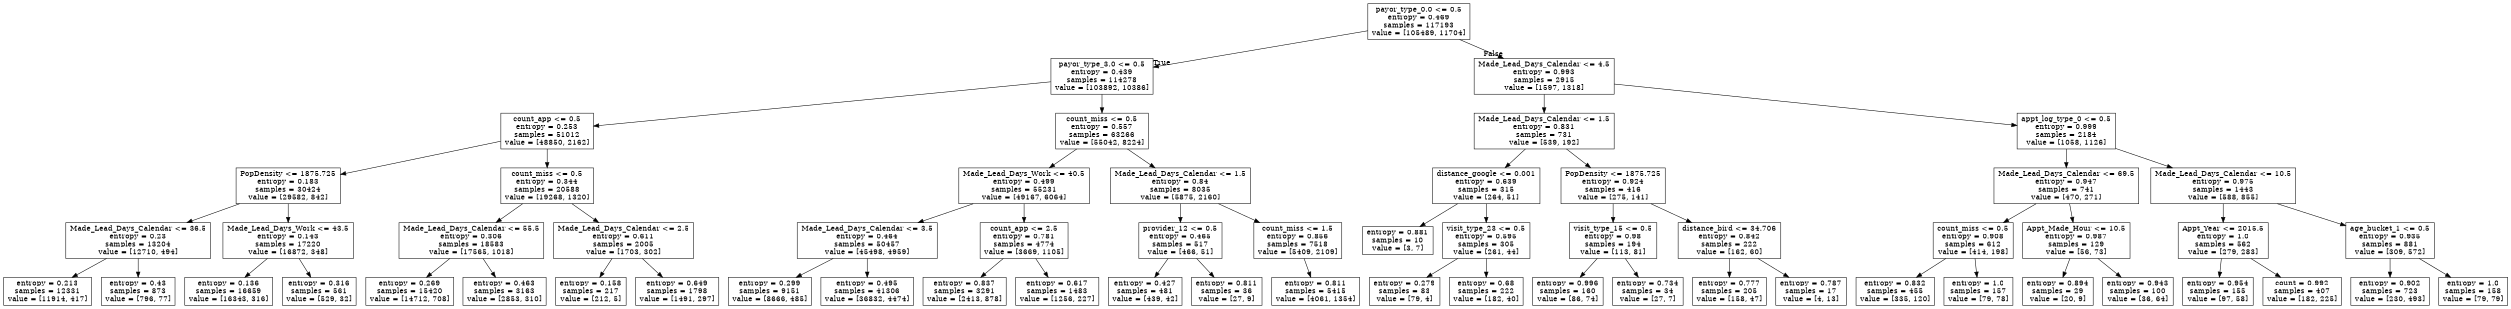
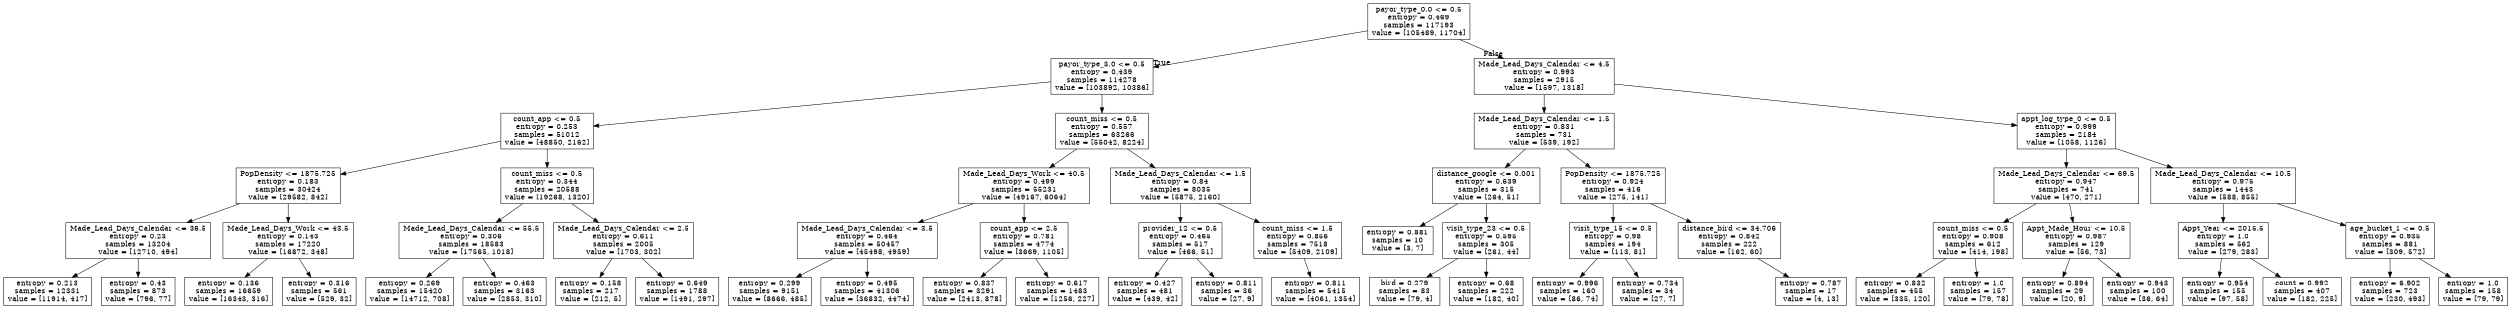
(677, 291) -> (677, 291)
(1405, 291) -> (1405, 291)
(1729, 291) -> none
(2390, 291) -> (2390, 291)
